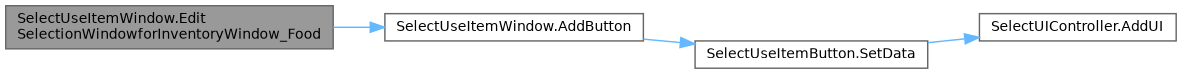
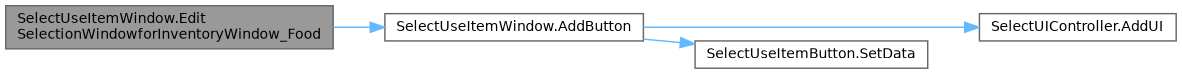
(946, 41) -> (804, 27)
